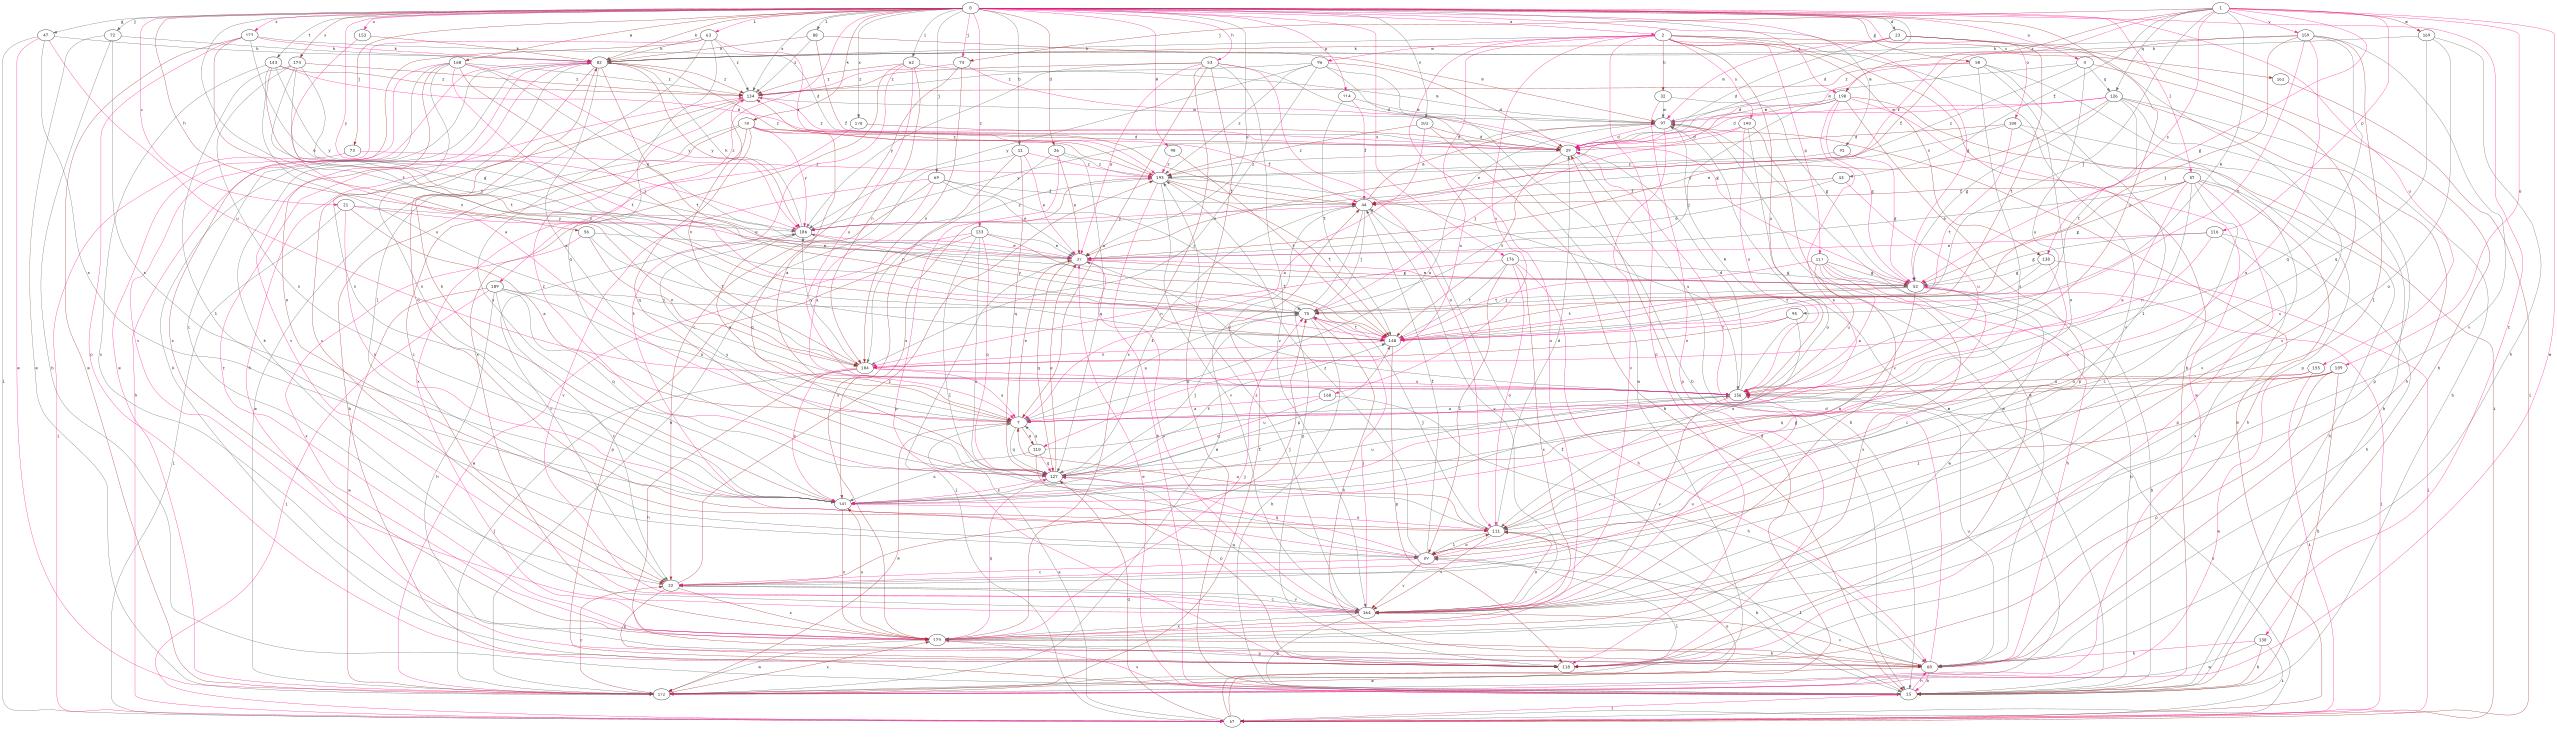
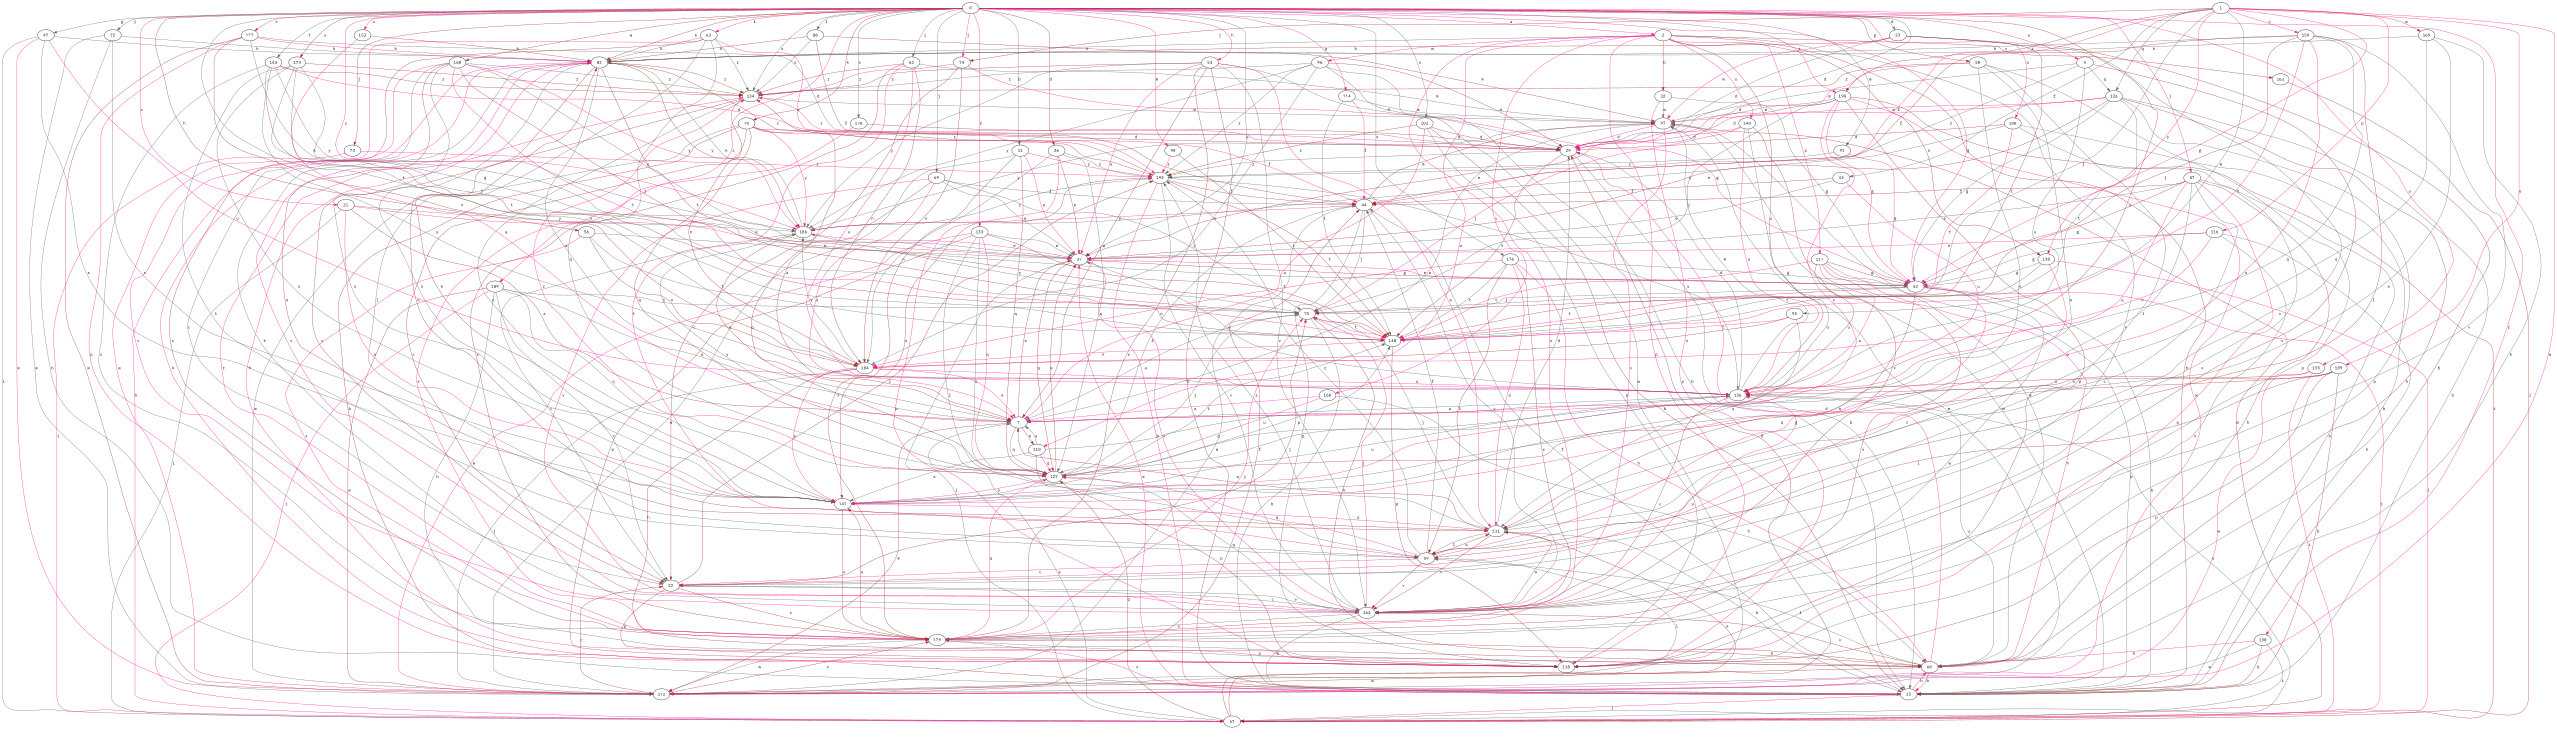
(1321, 22) -> (1321, 22)
none -> (1624, 398)
(510, 642) -> (510, 642)
